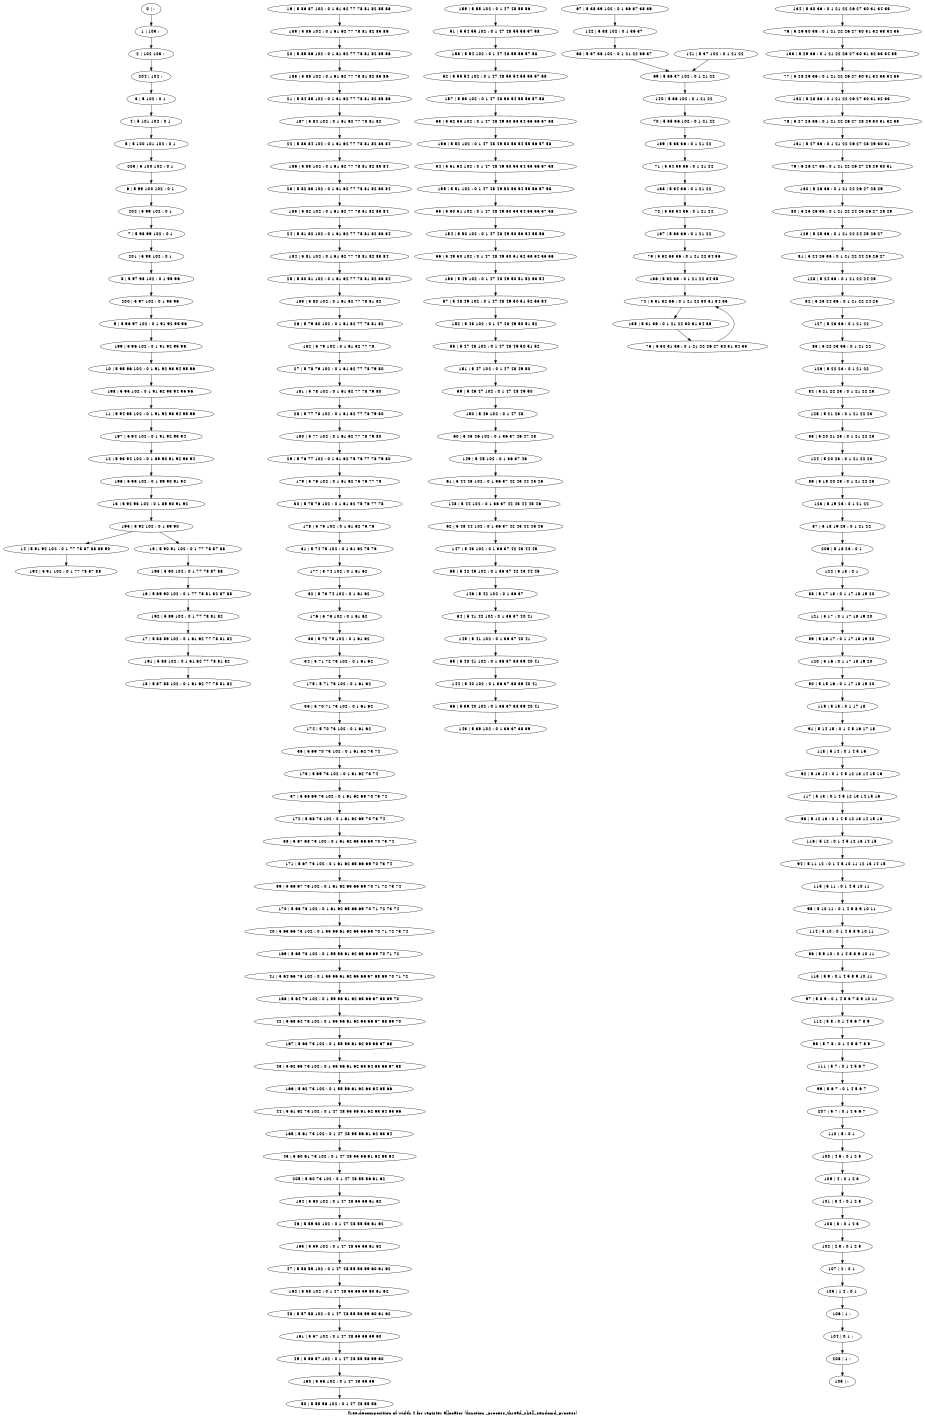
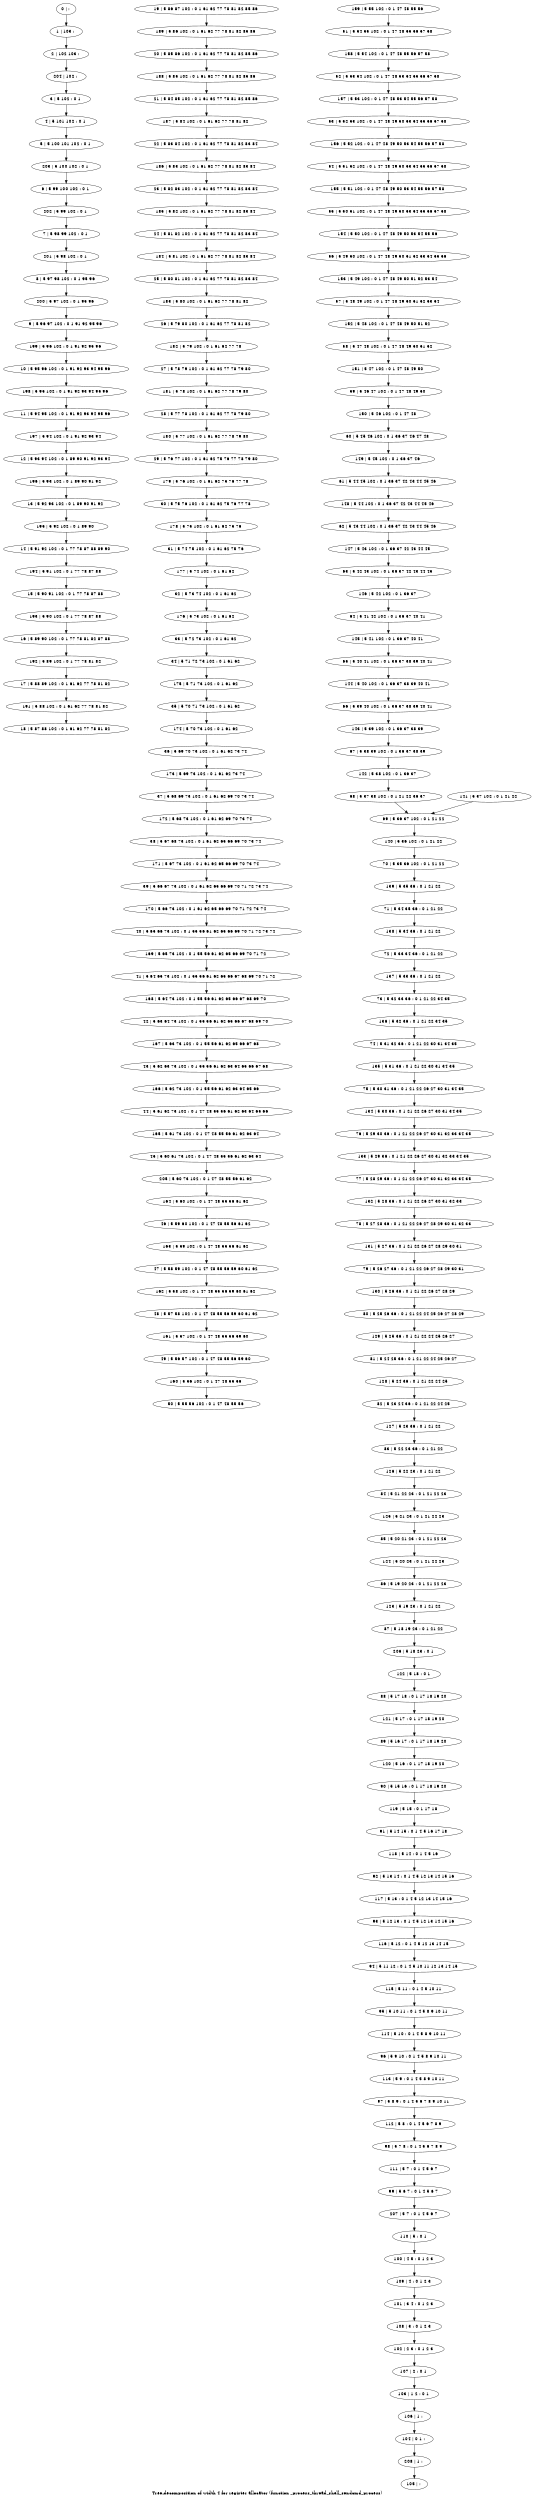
(734, 325) -> (414, 1099)
(168, 537) -> (66, 581)
none -> (388, 739)
